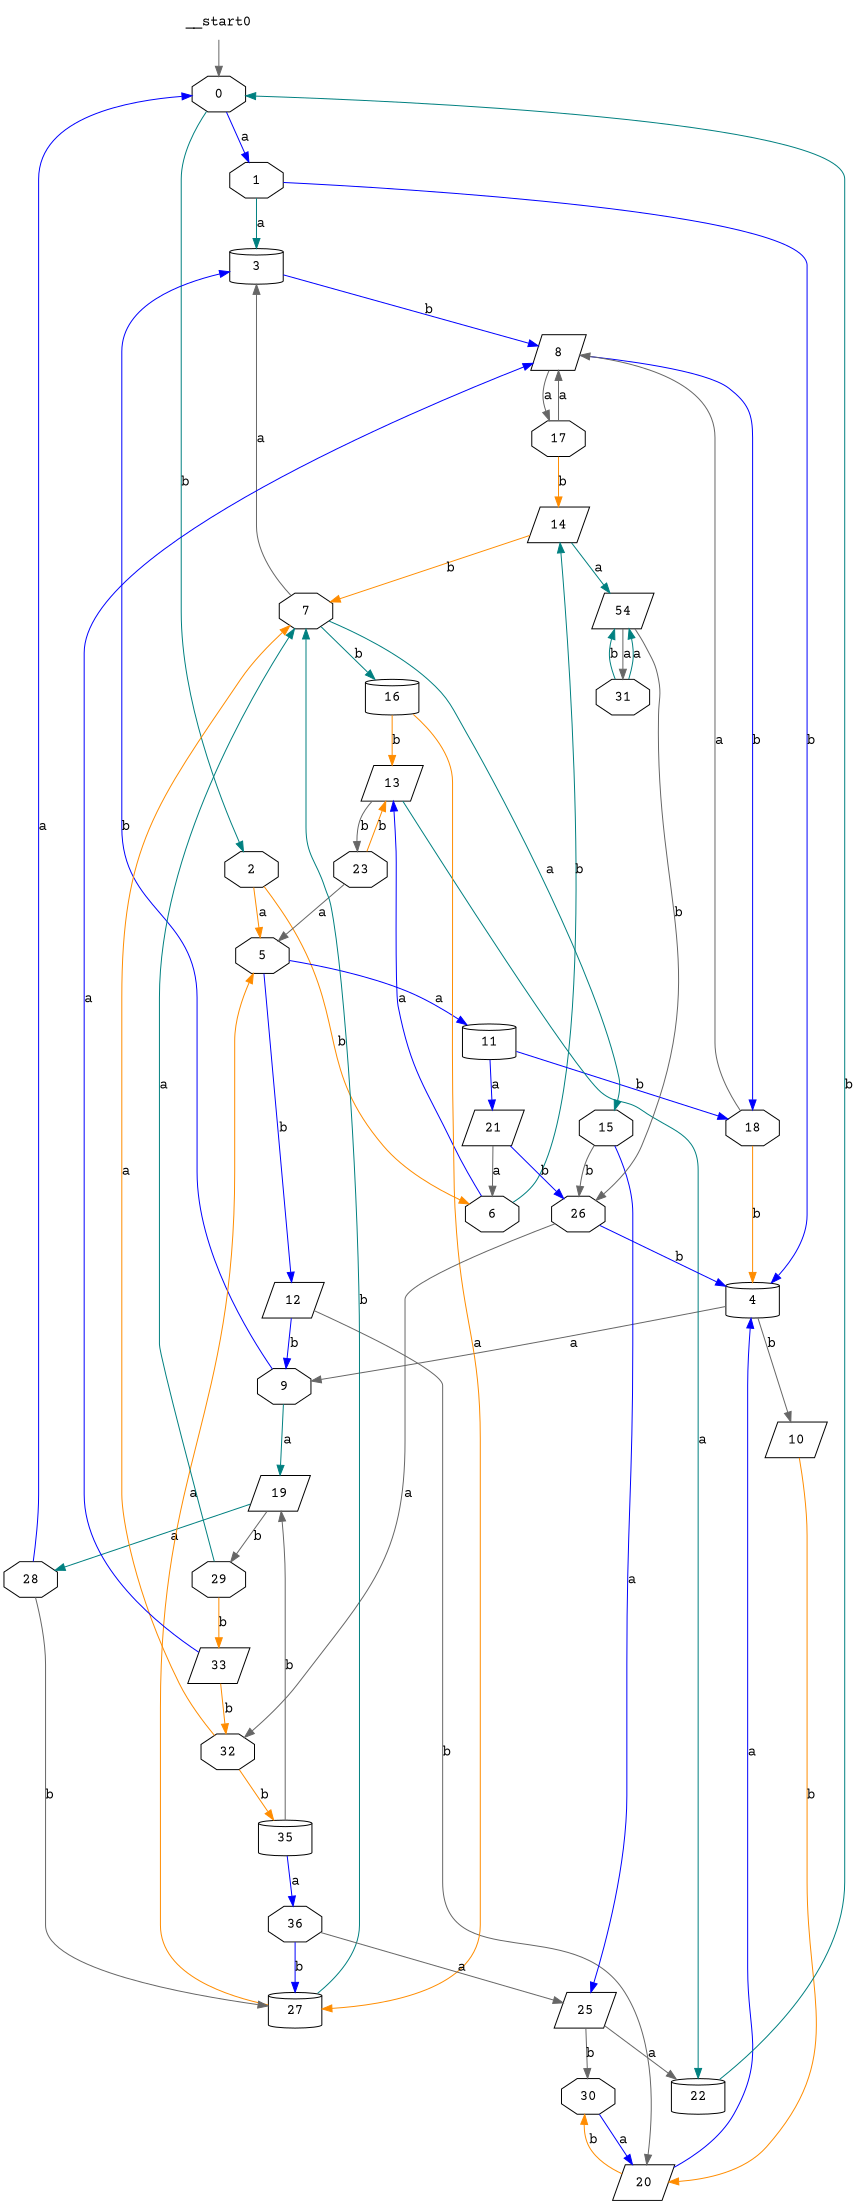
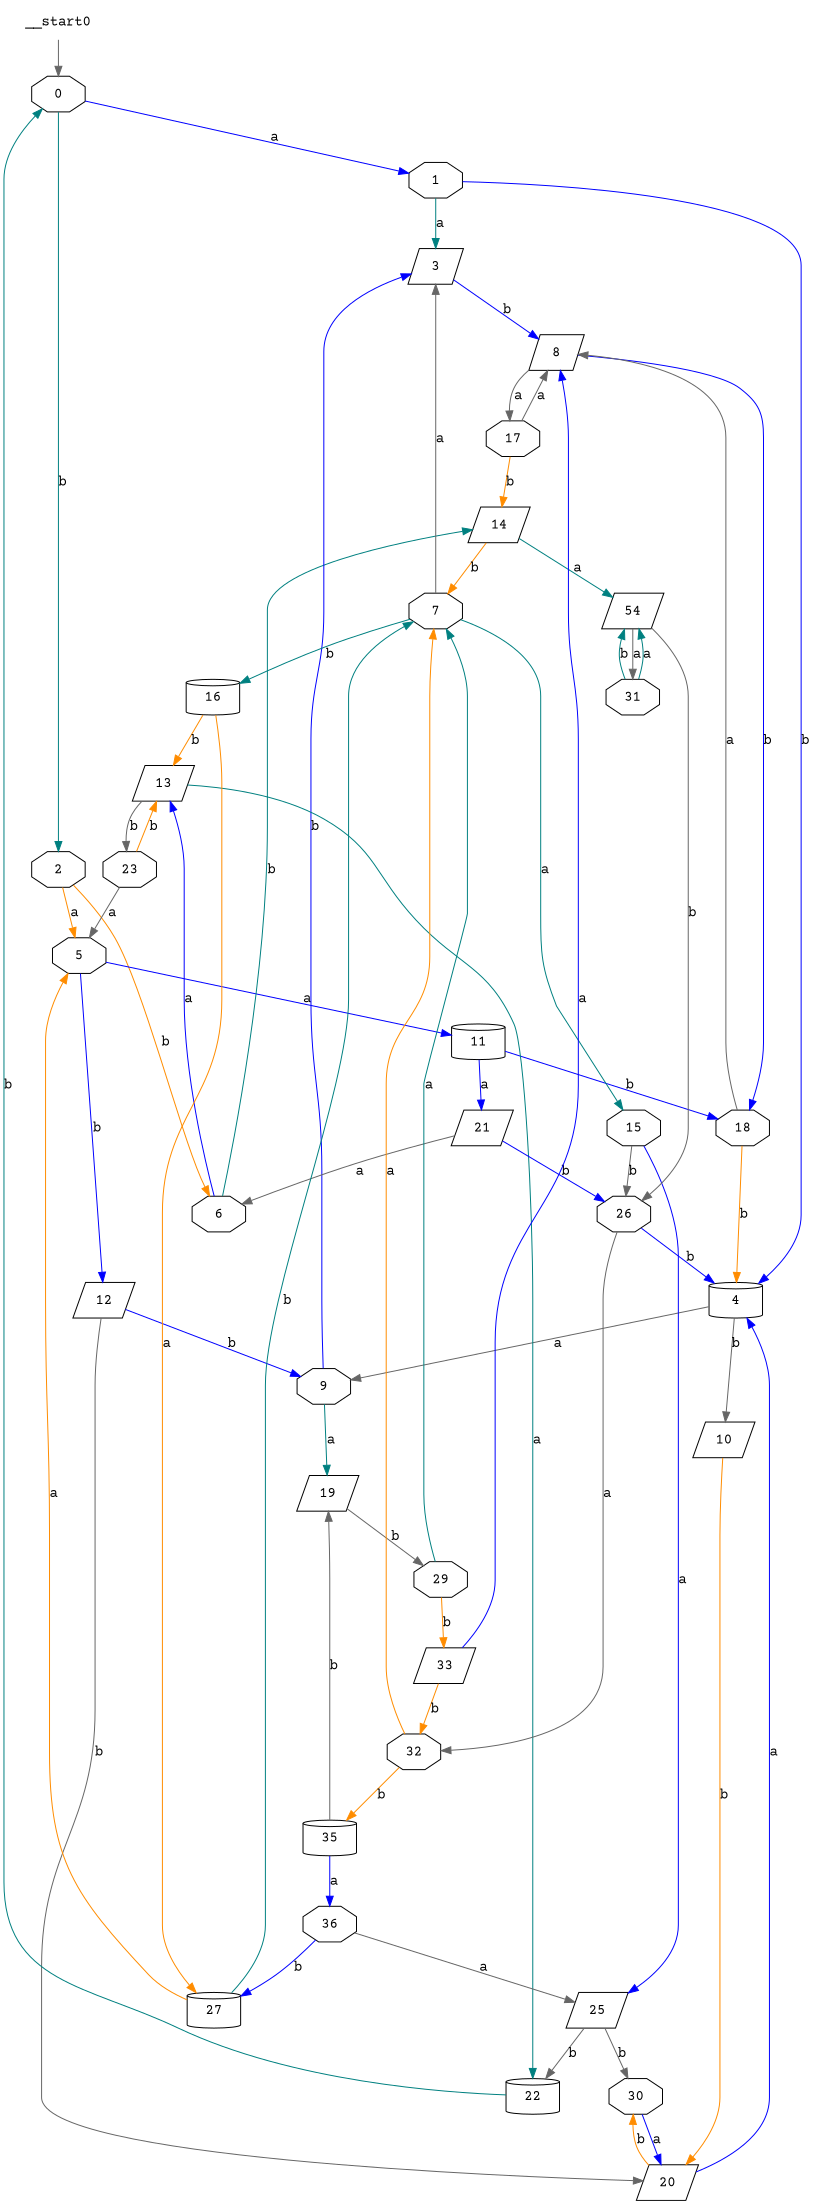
(256, 266) -> (436, 266)
(31, 1579) -> none
(652, 2053) -> (573, 2053)
